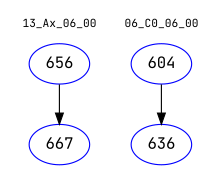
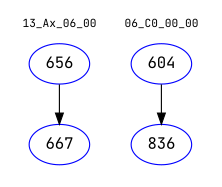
(162, 24) -> (162, 24)
(161, 145) -> (161, 145)
